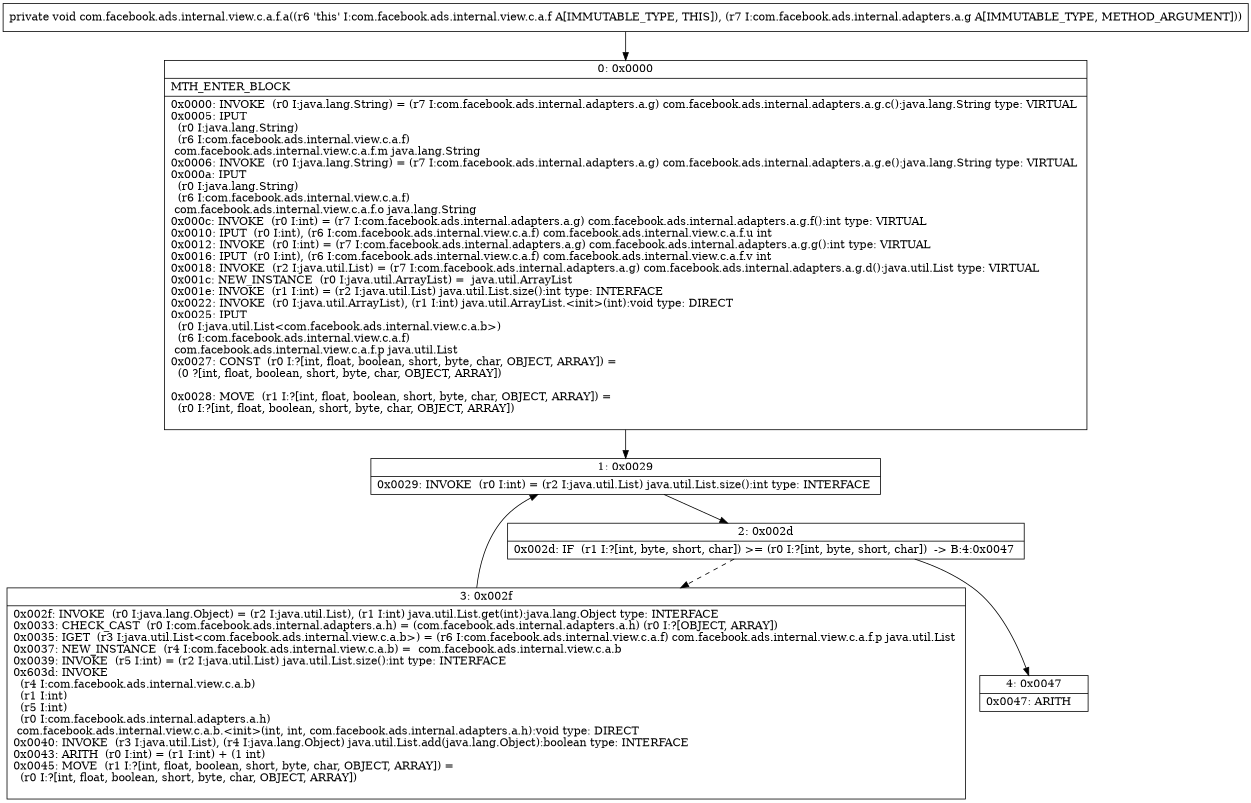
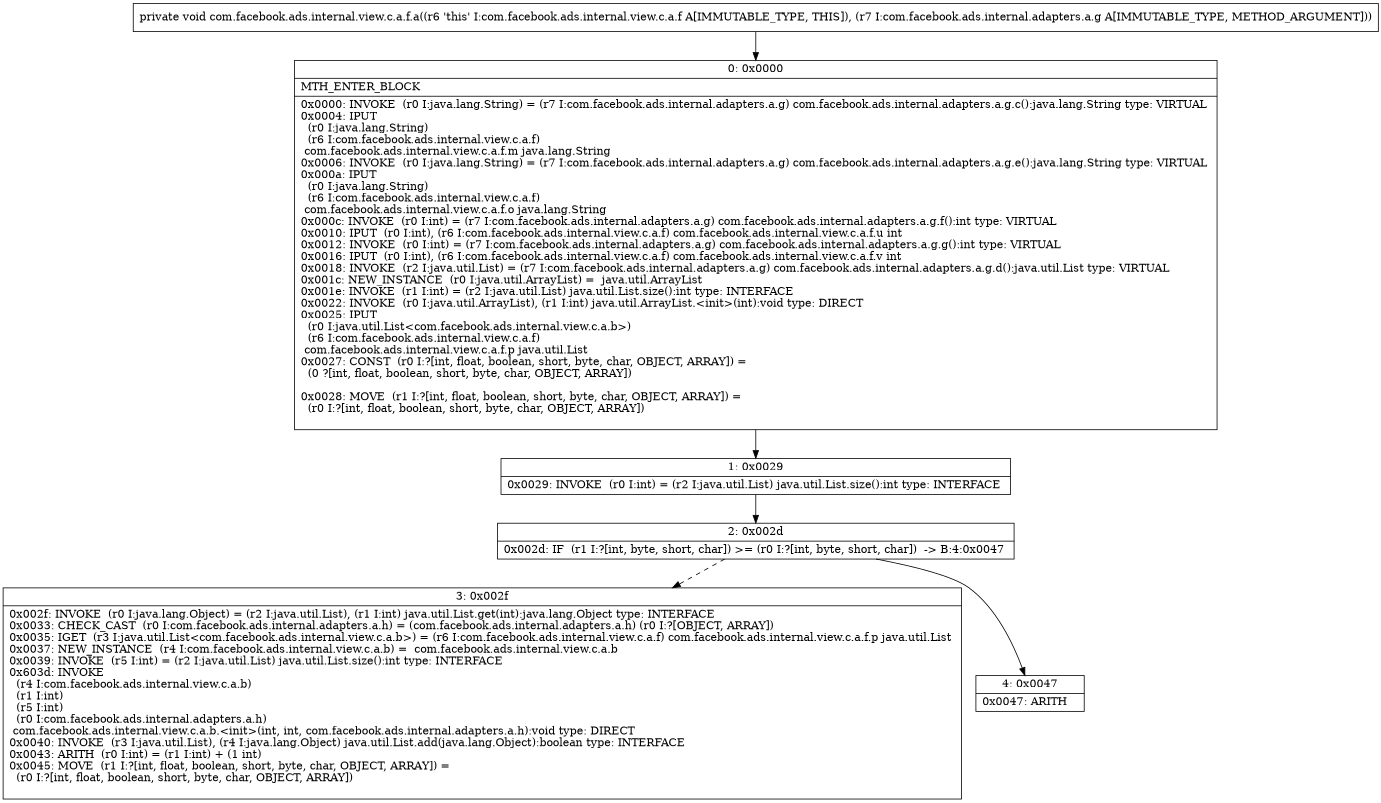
(212, 116) -> (342, 116)
(492, 536) -> none
